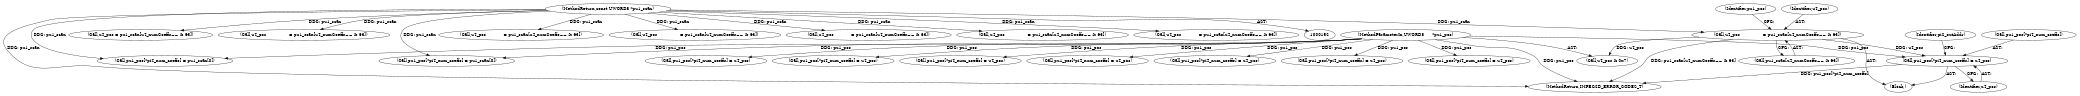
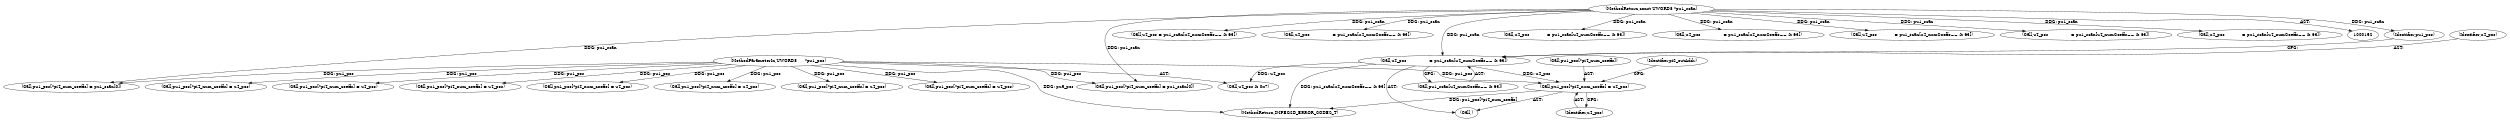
(1559, 61) -> (1059, 87)
(484, 78) -> (2053, 12)
(1898, 87) -> (1467, 113)
